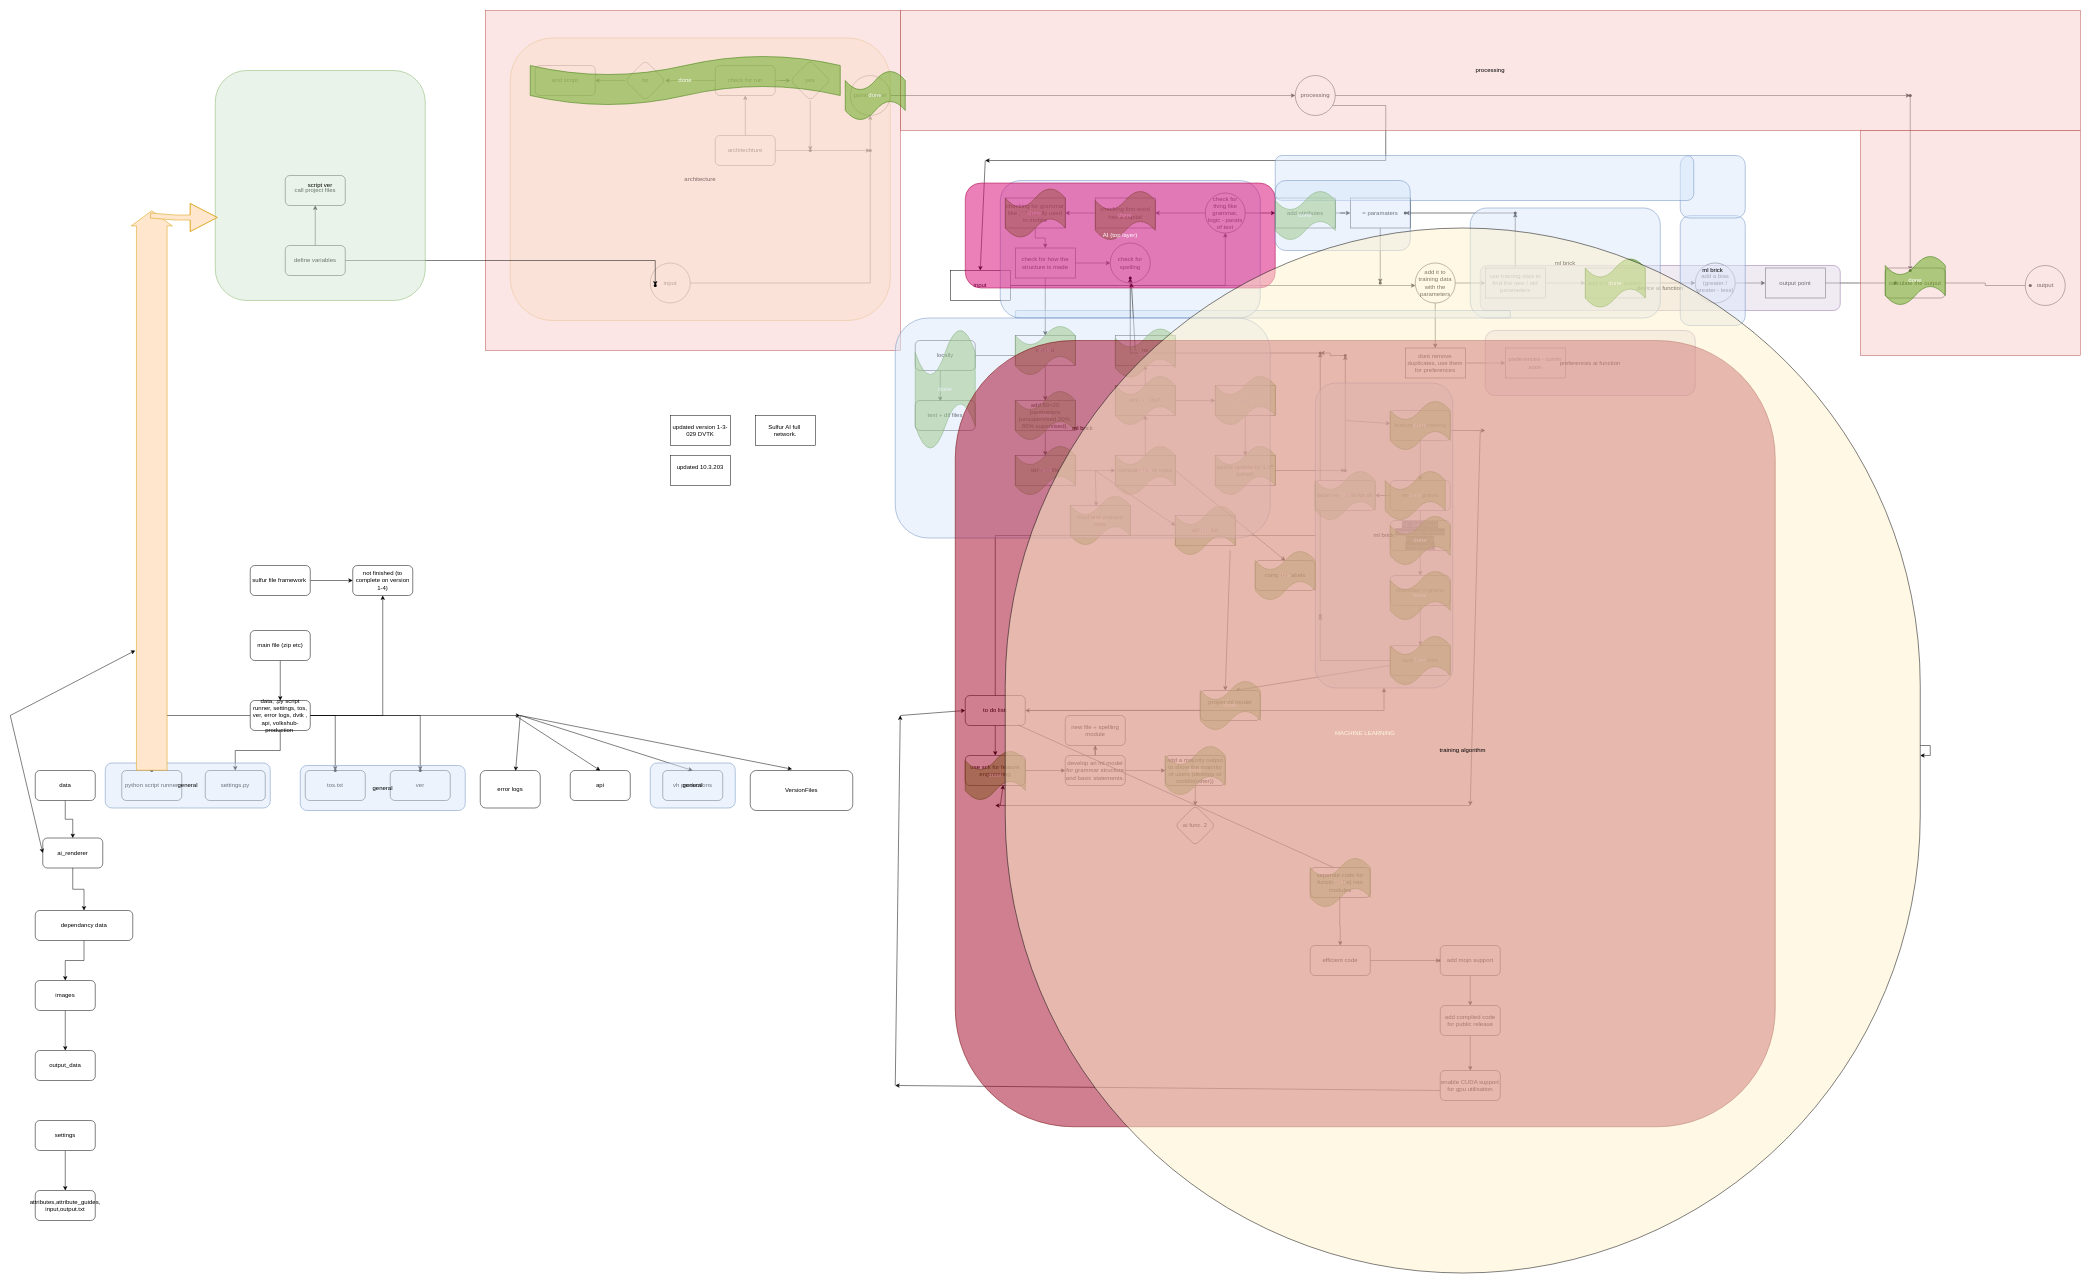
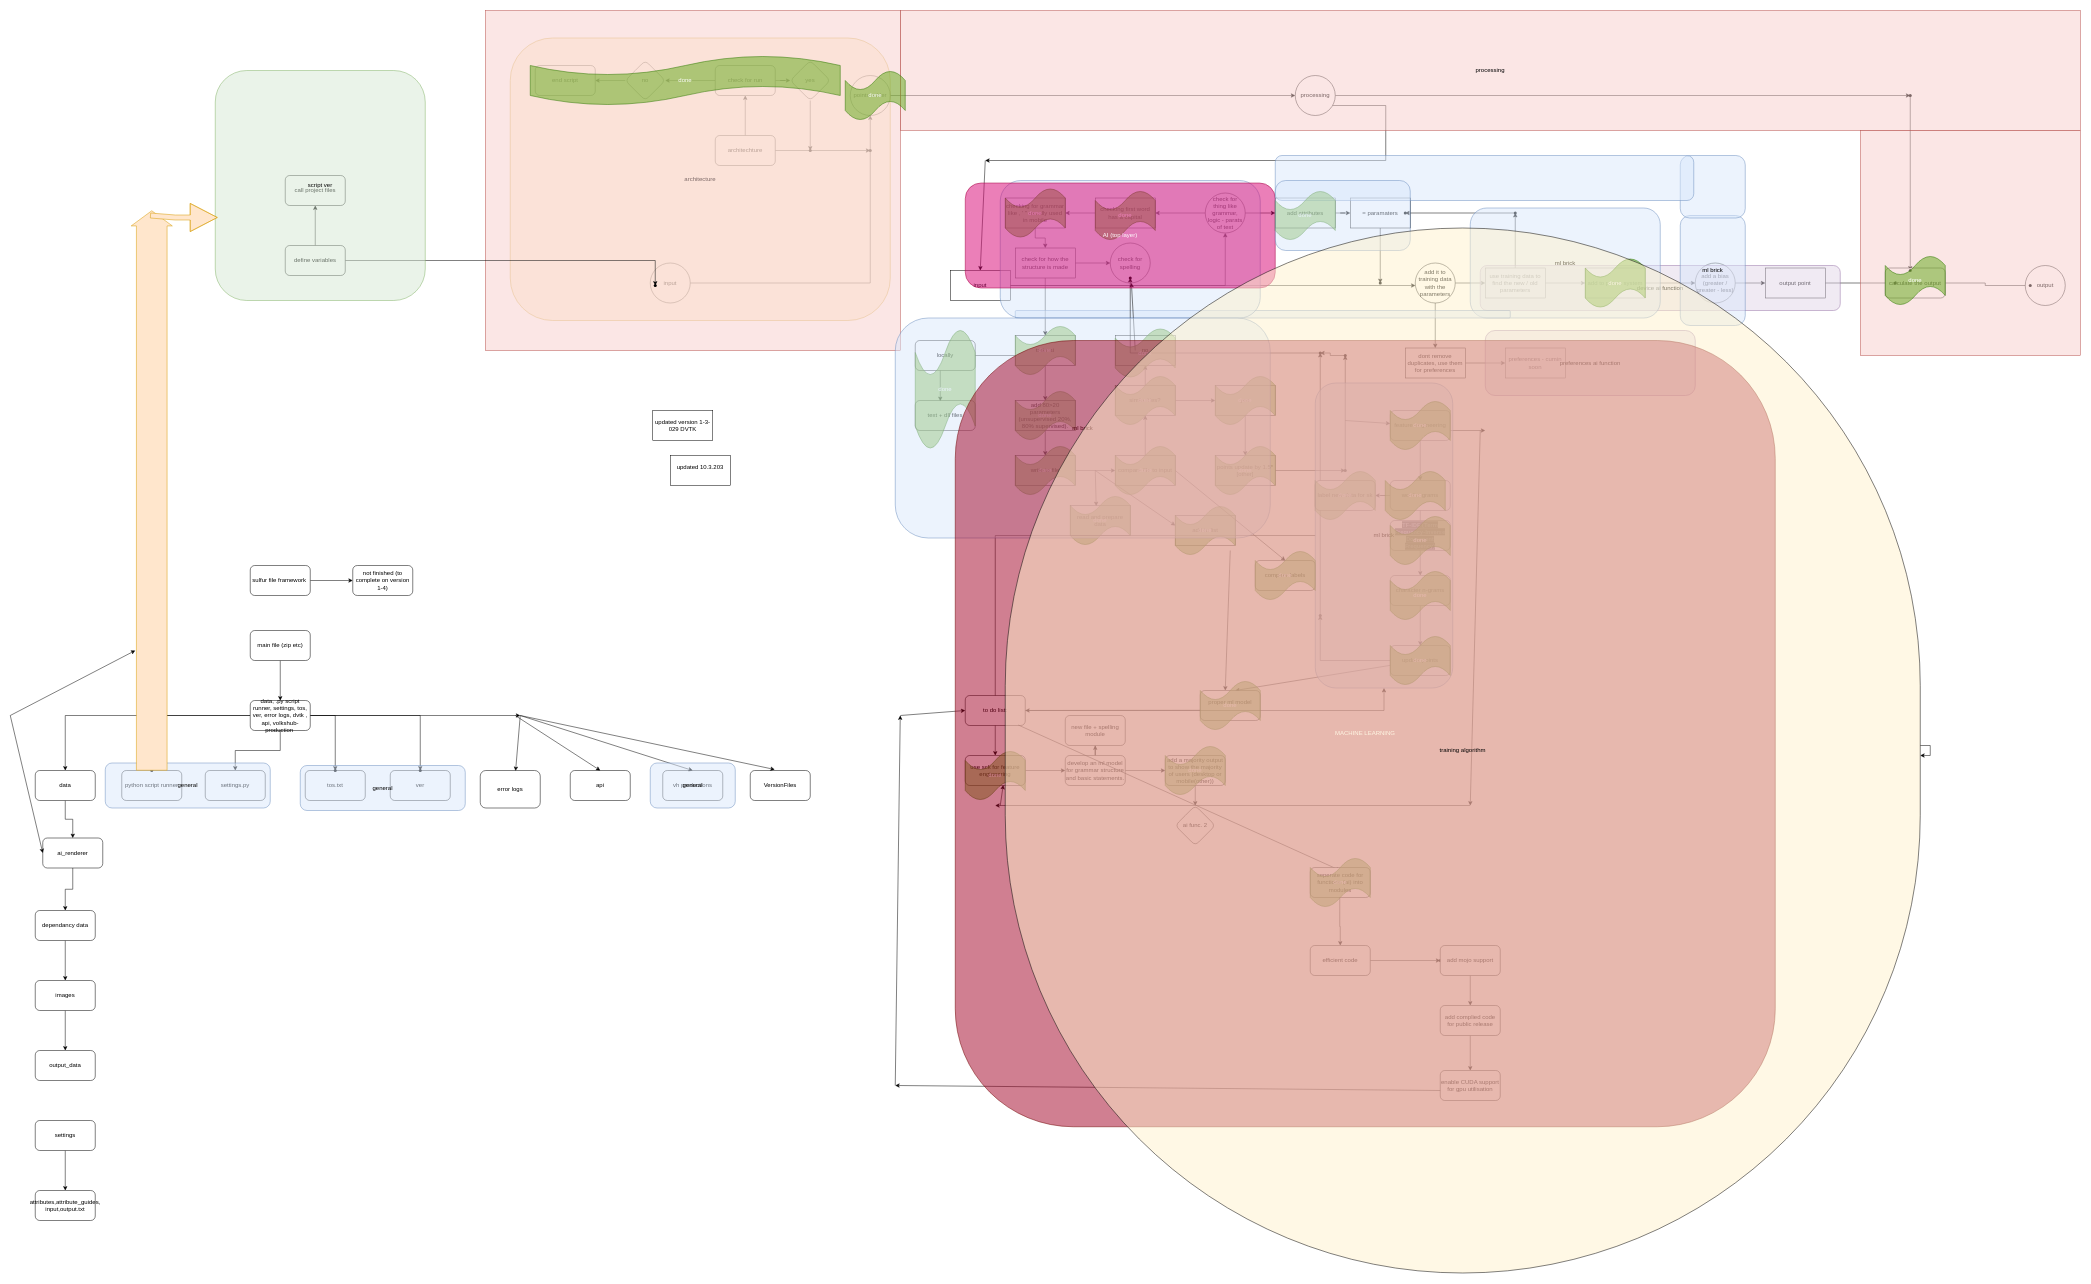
(700, 430) -> (683, 425)
(785, 430) -> none
(383, 600) -> (100, 715)
(802, 790) -> (780, 785)
(84, 925) -> (65, 925)
